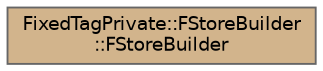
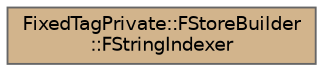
(162, 36) -> (162, 36)
